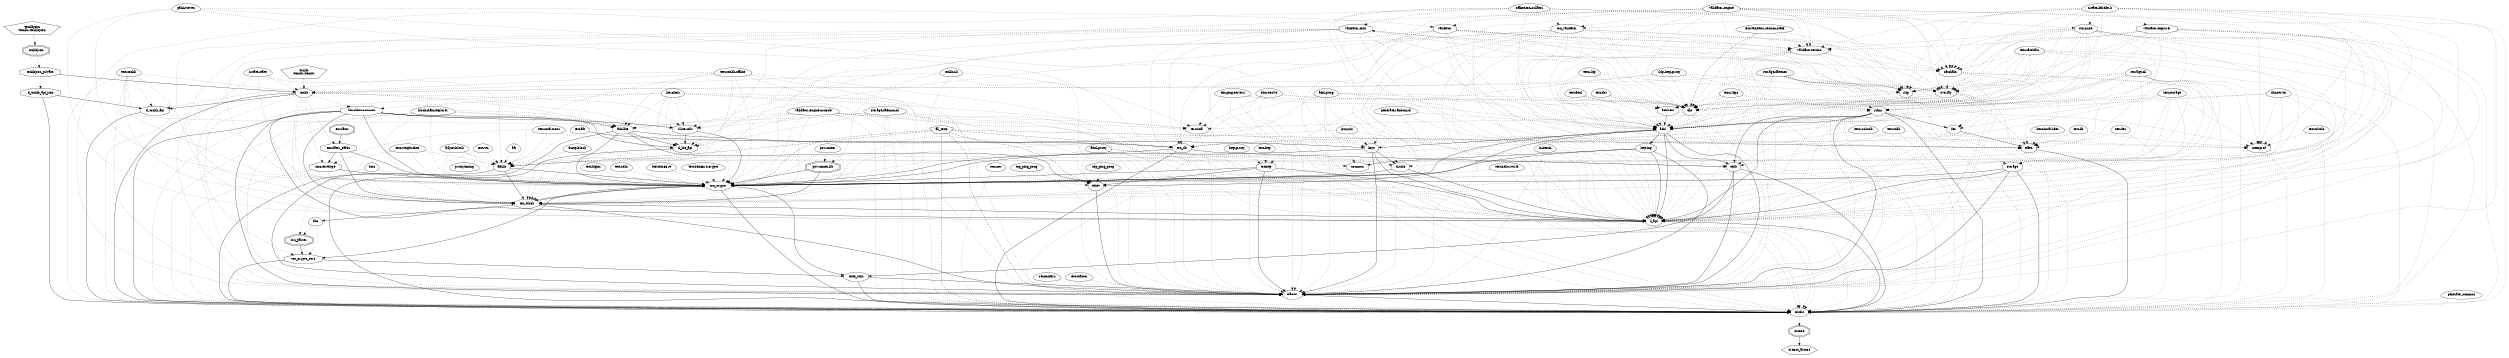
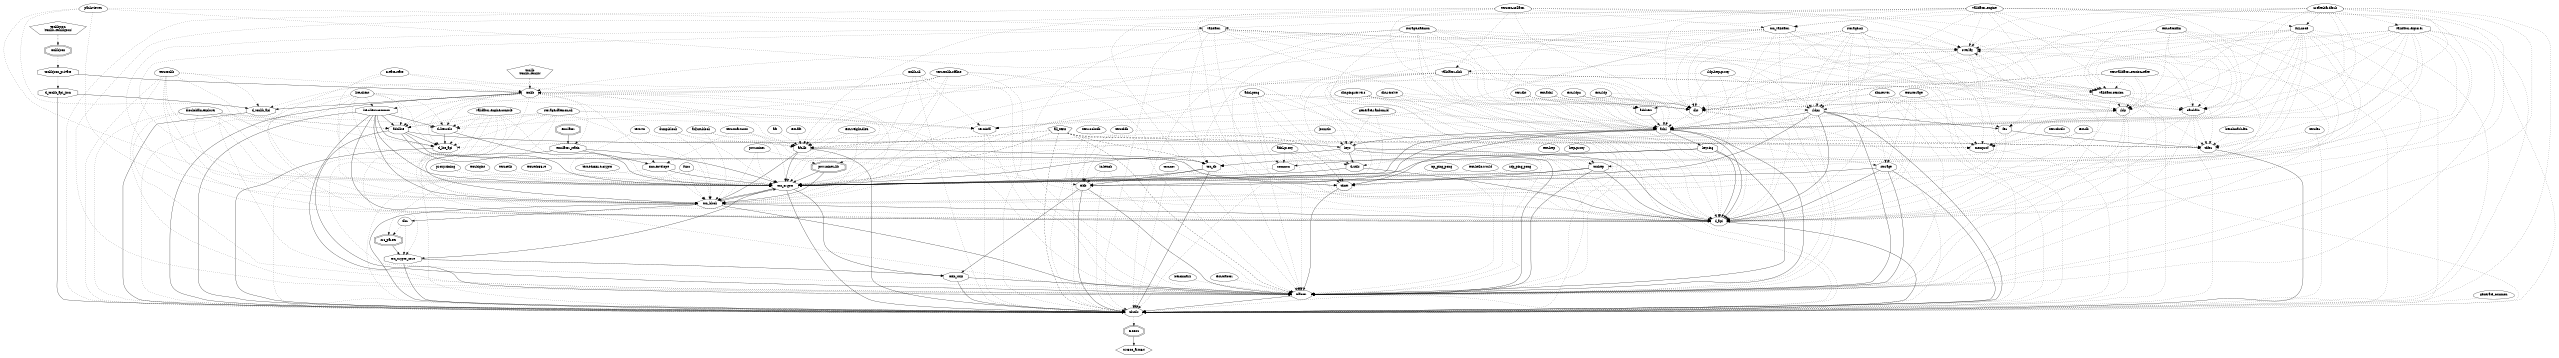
(1529, 8) -> (1513, 8)
(879, 142) -> (1007, 152)
none -> (371, 238)
